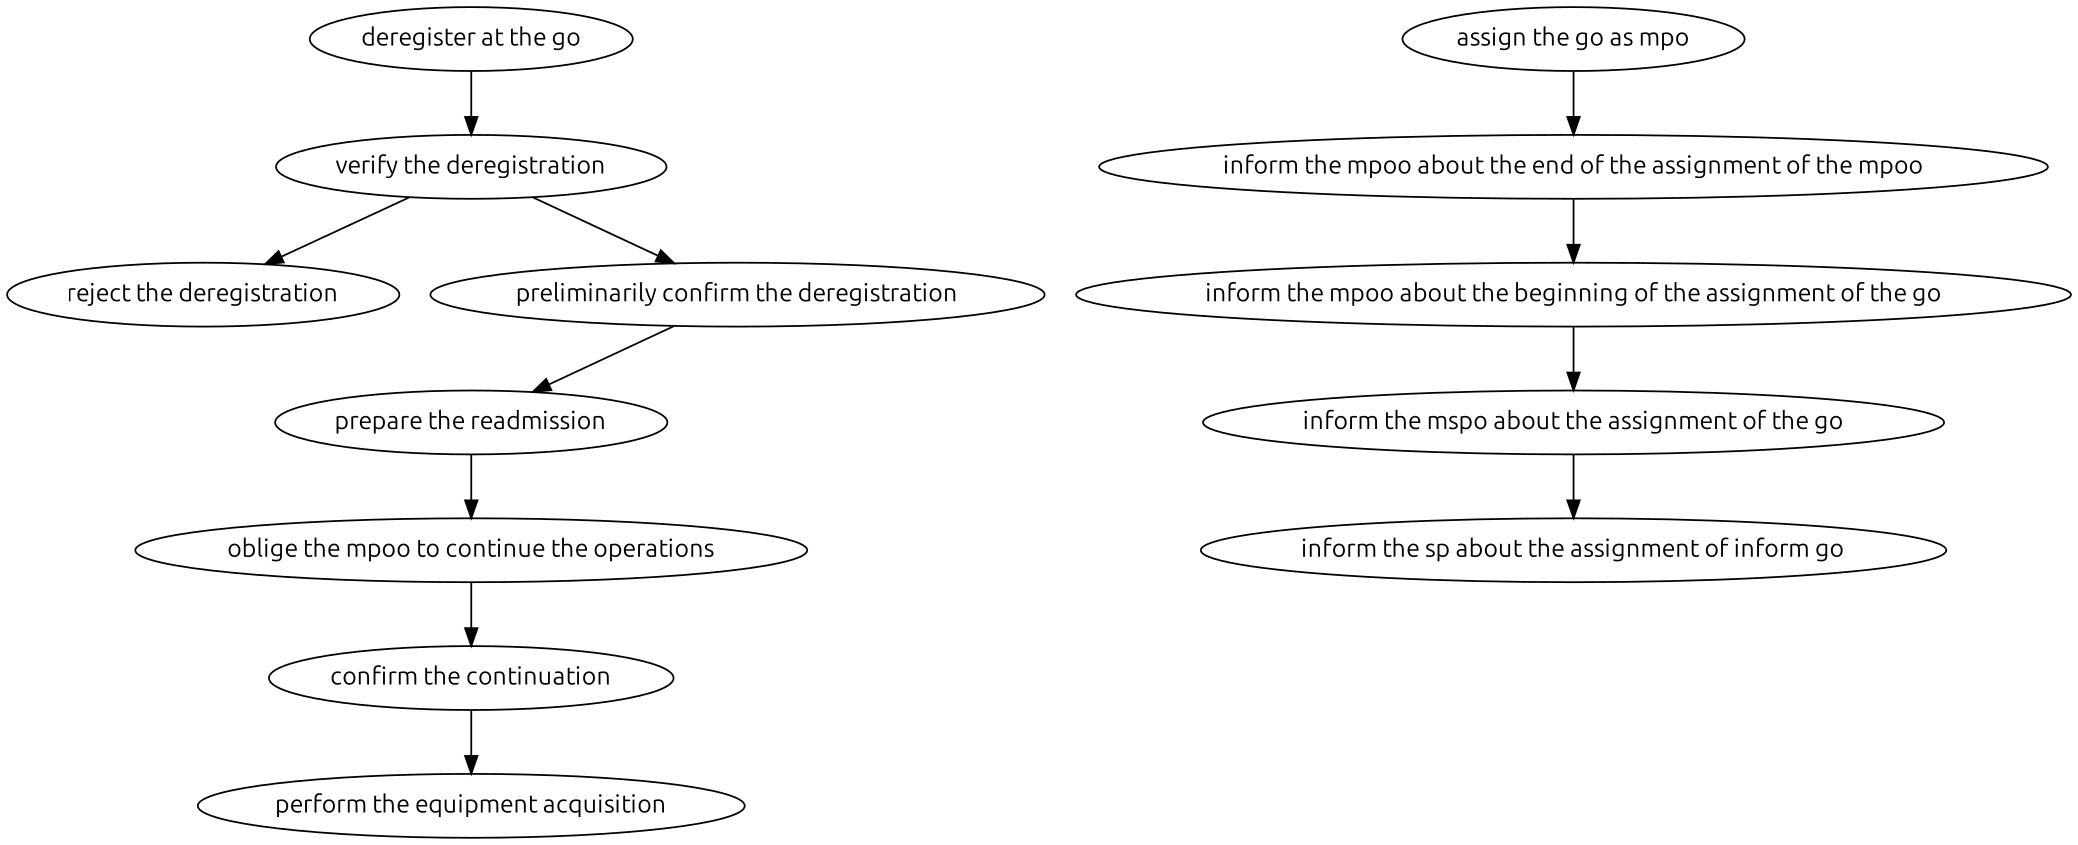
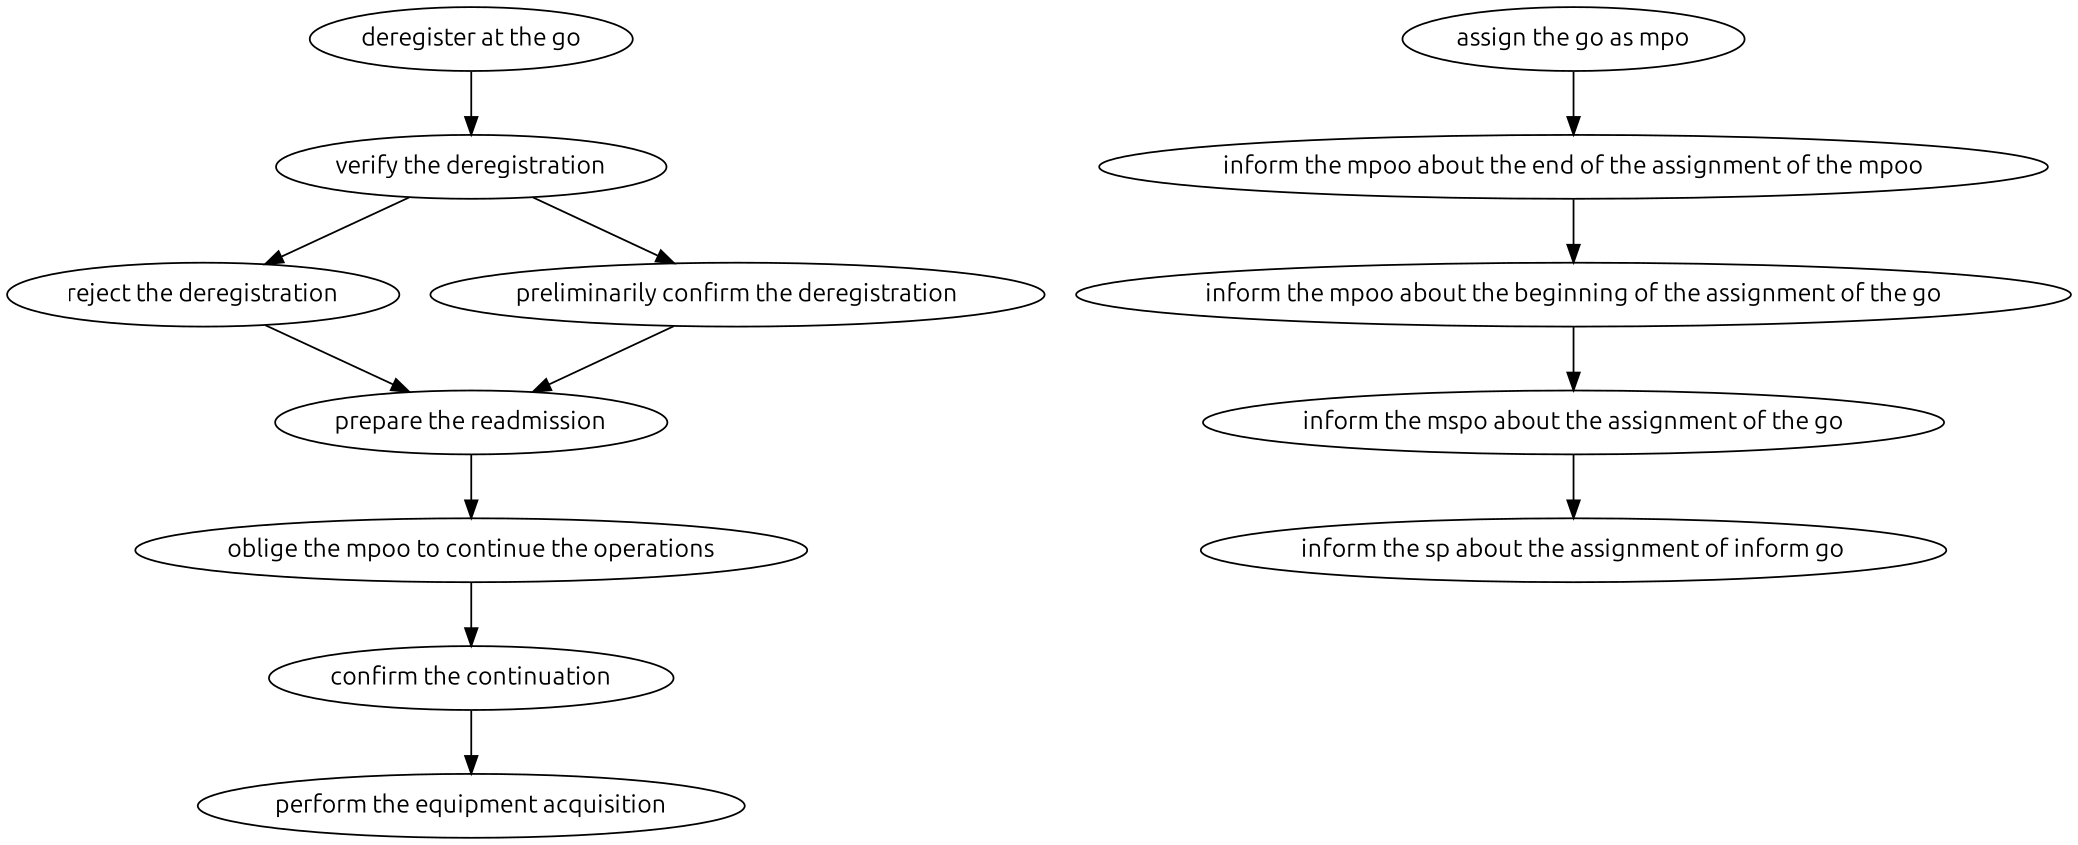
none -> (329, 355)
